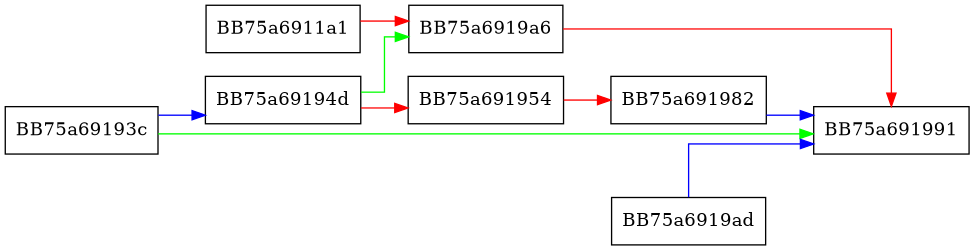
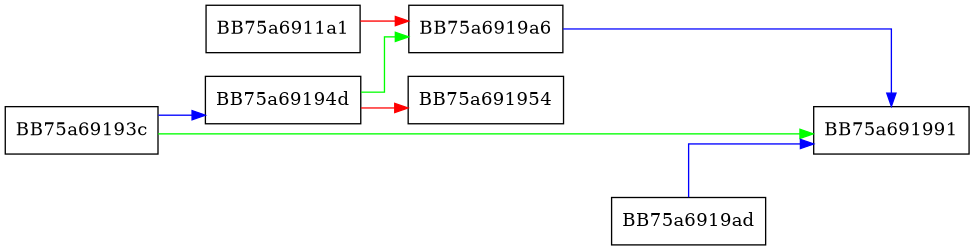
(759, 29) -> (759, 29)
(689, 100) -> none
